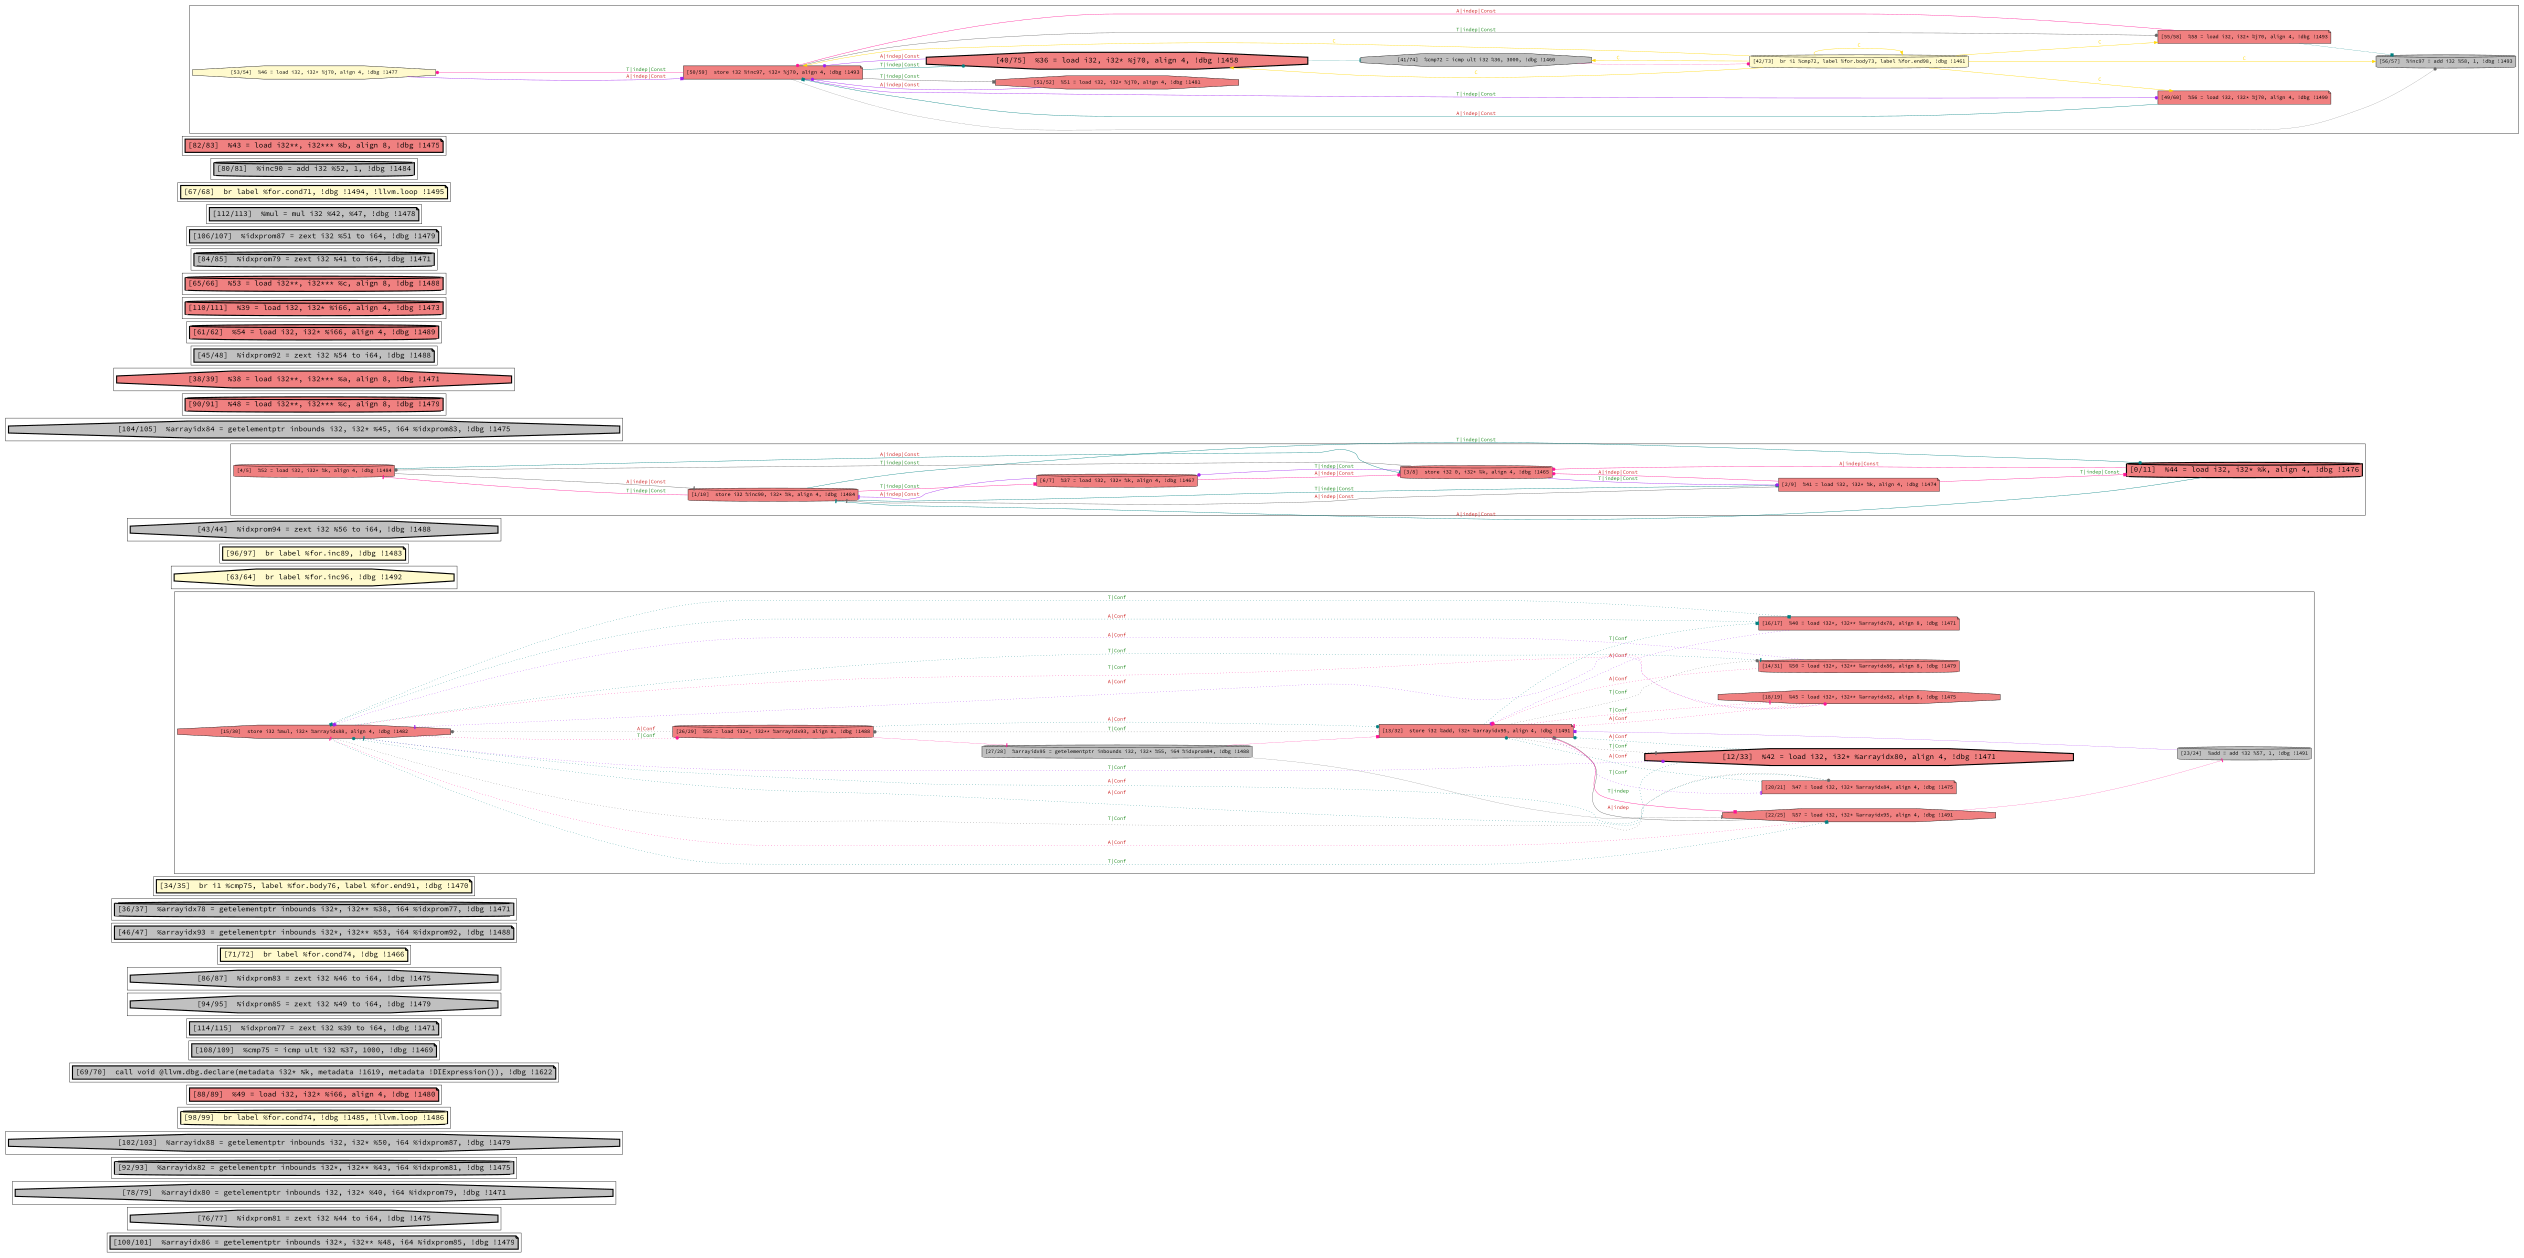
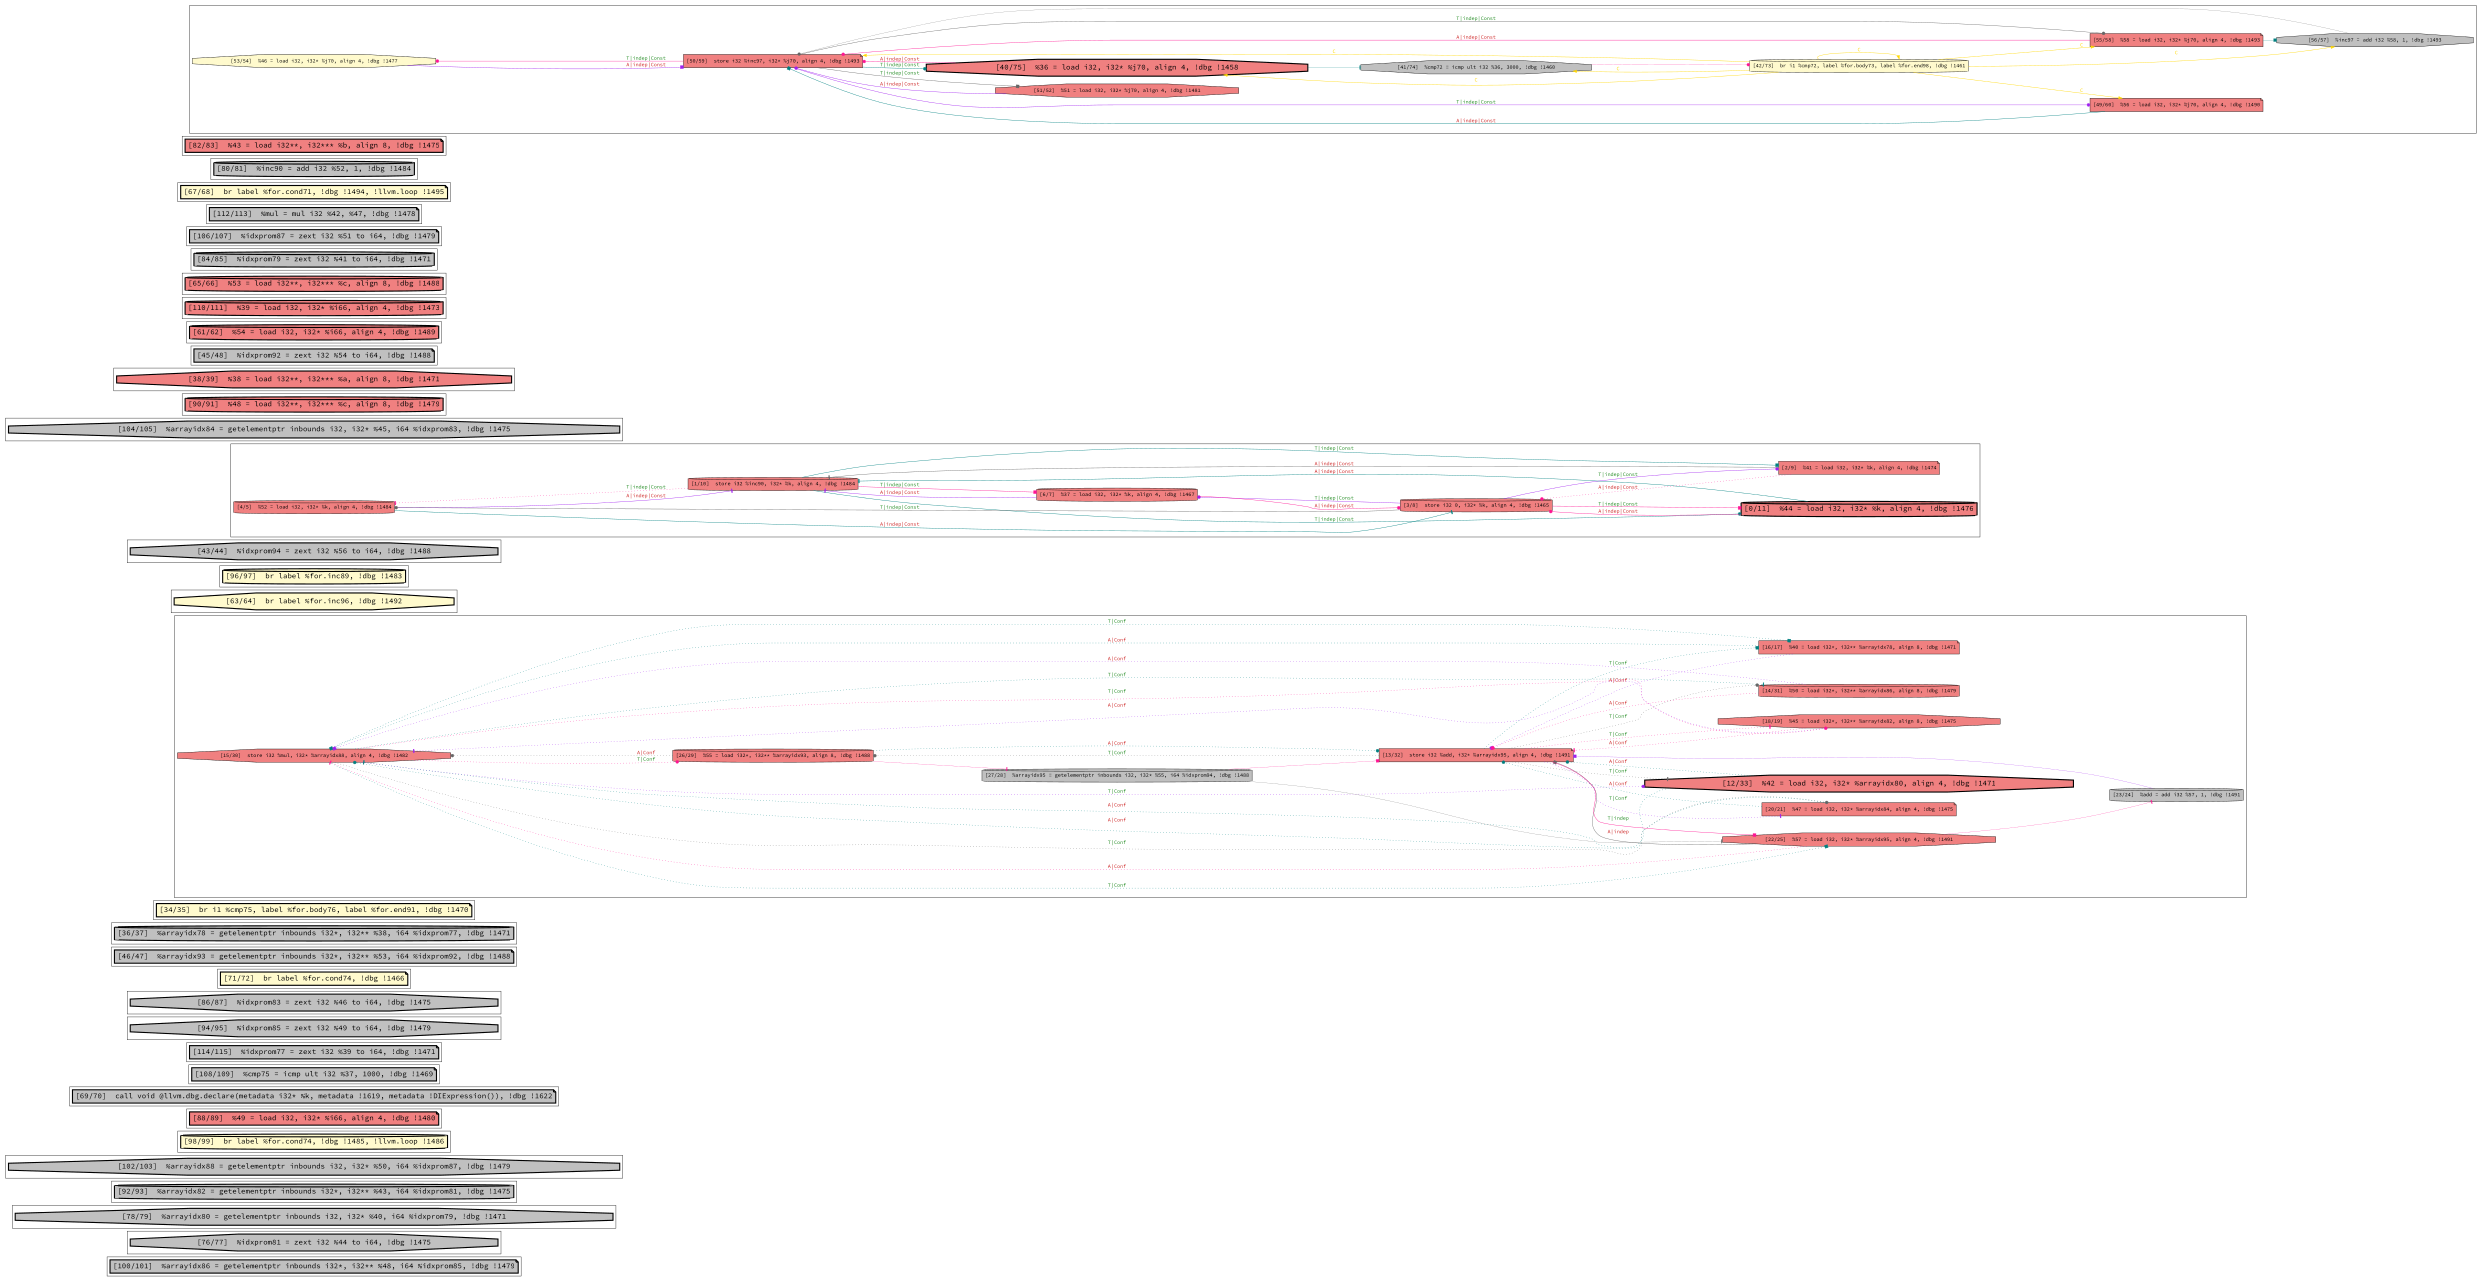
(876, 61) -> (911, 62)
(2446, 61) -> (2375, 40)
(1616, 130) -> (1574, 9)
(1667, 477) -> (1661, 487)
(2031, 478) -> (1645, 507)
(544, 480) -> (563, 505)
(536, 489) -> (542, 496)
(314, 554) -> (314, 576)
